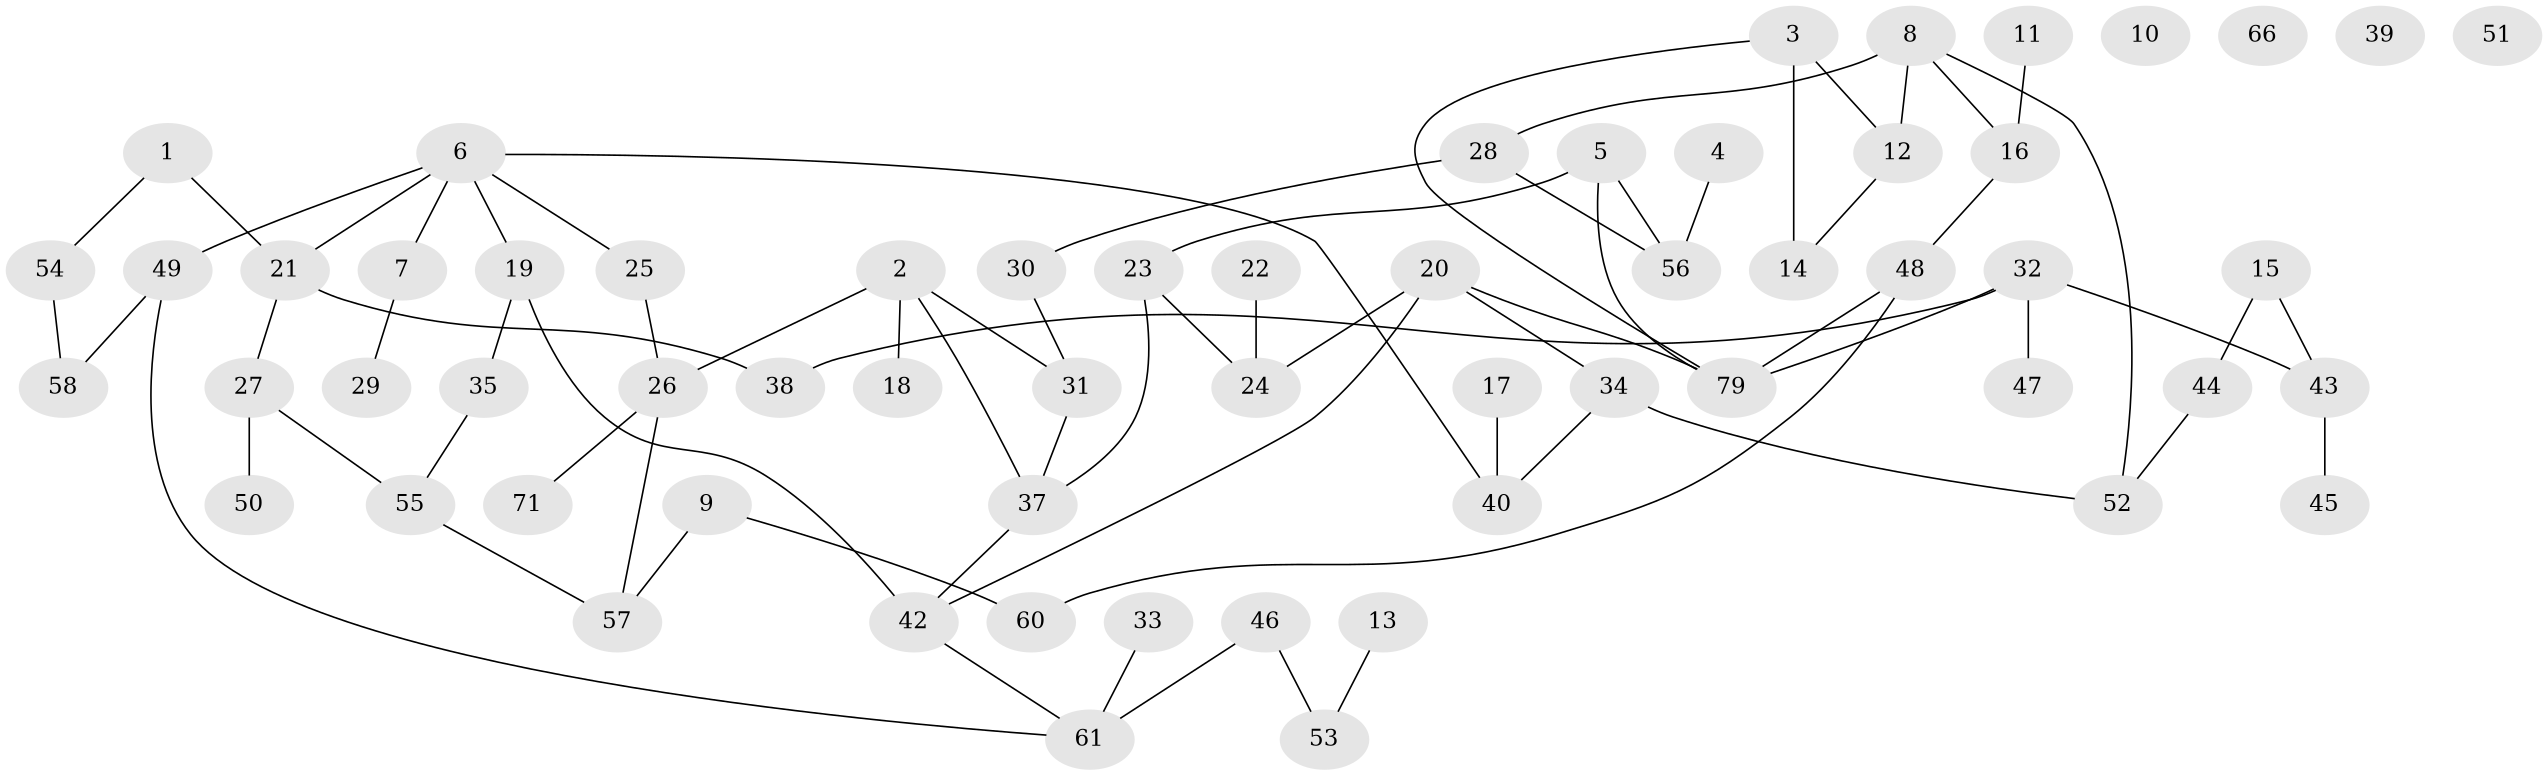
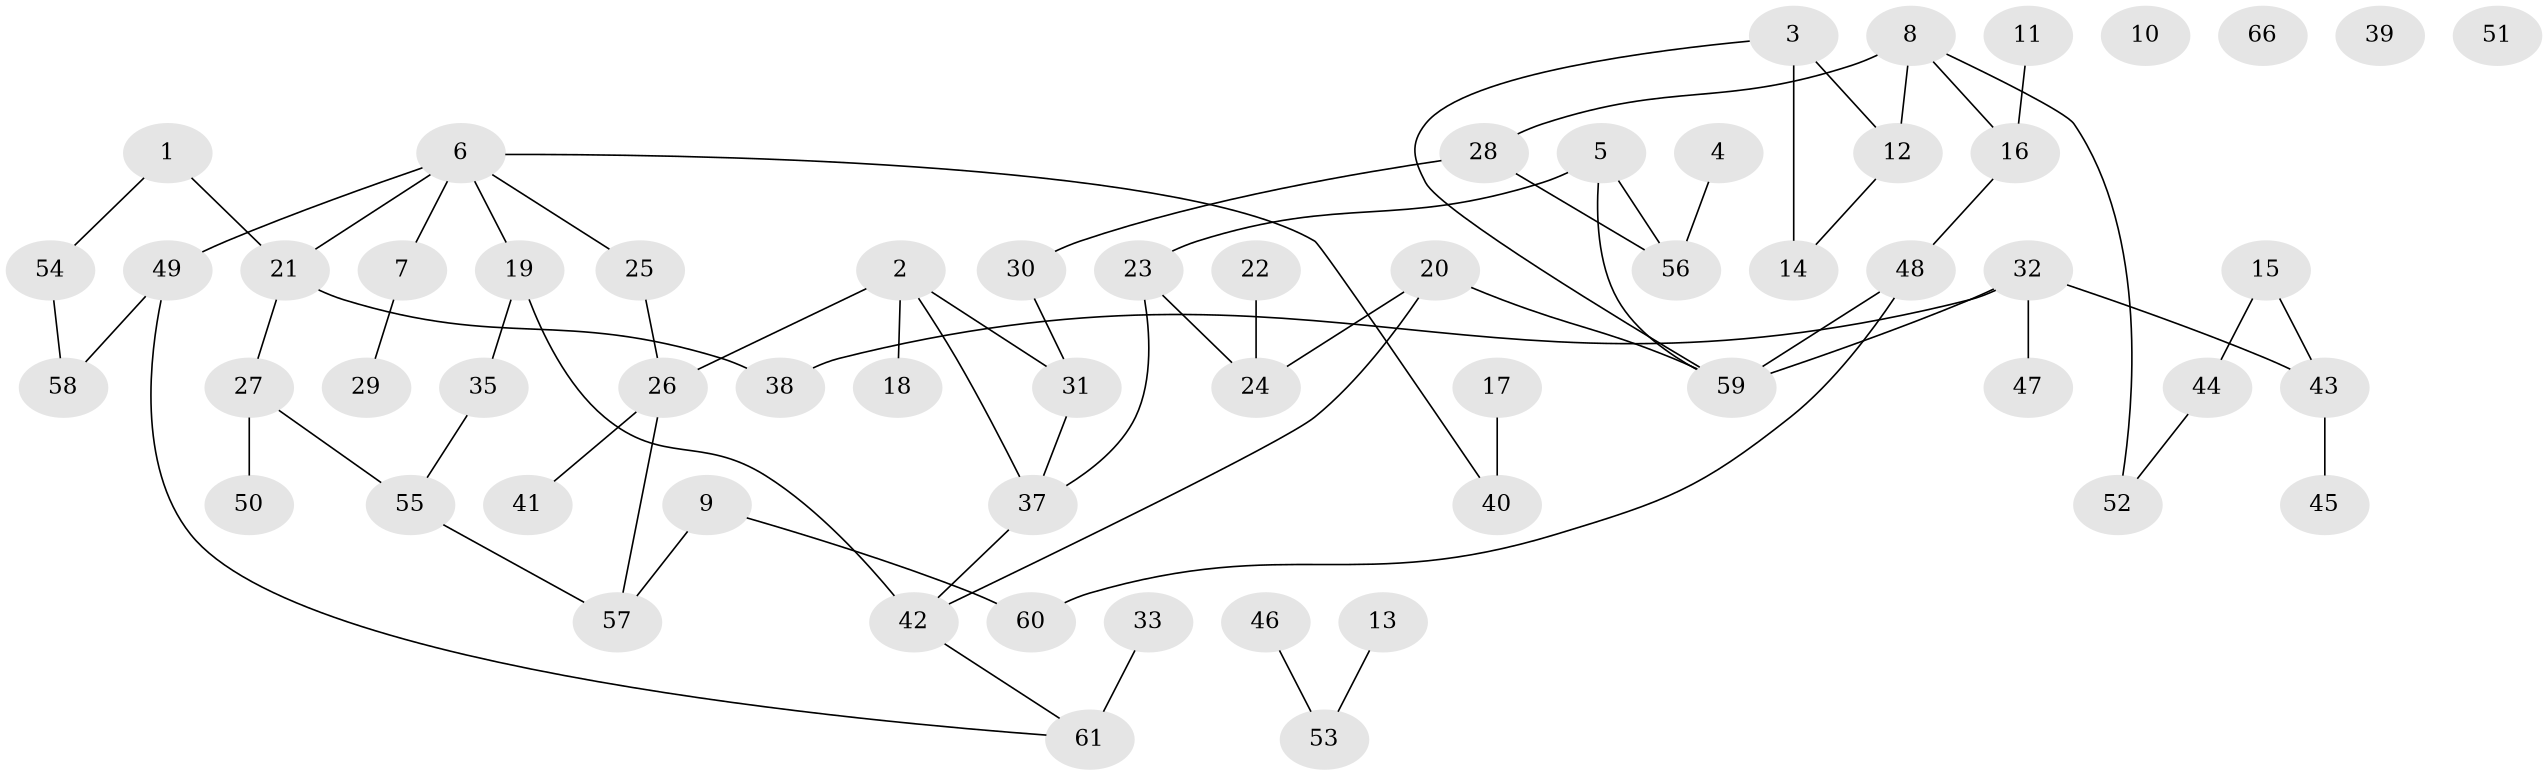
(1615, 388) -> none
(1732, 388) -> (1732, 388)
(528, 505) -> (528, 505)
(1178, 681) -> none
